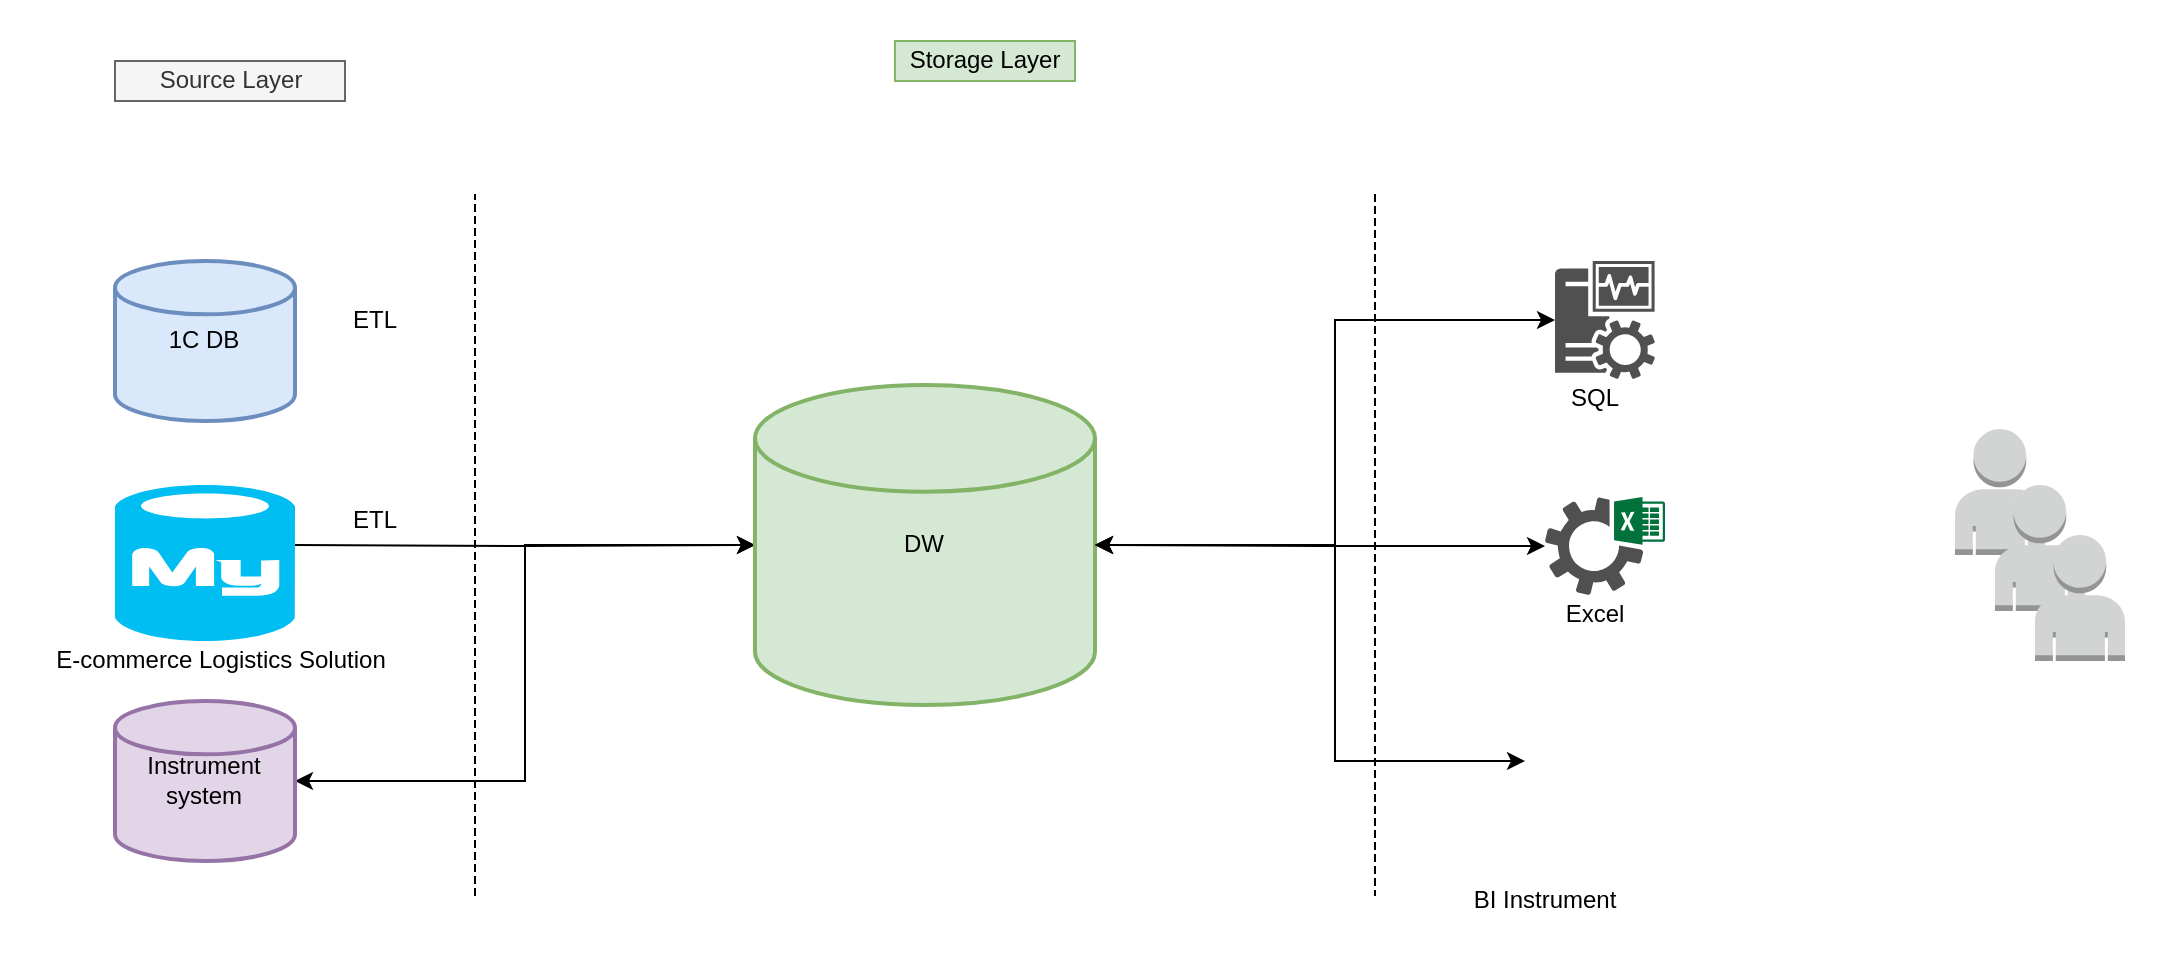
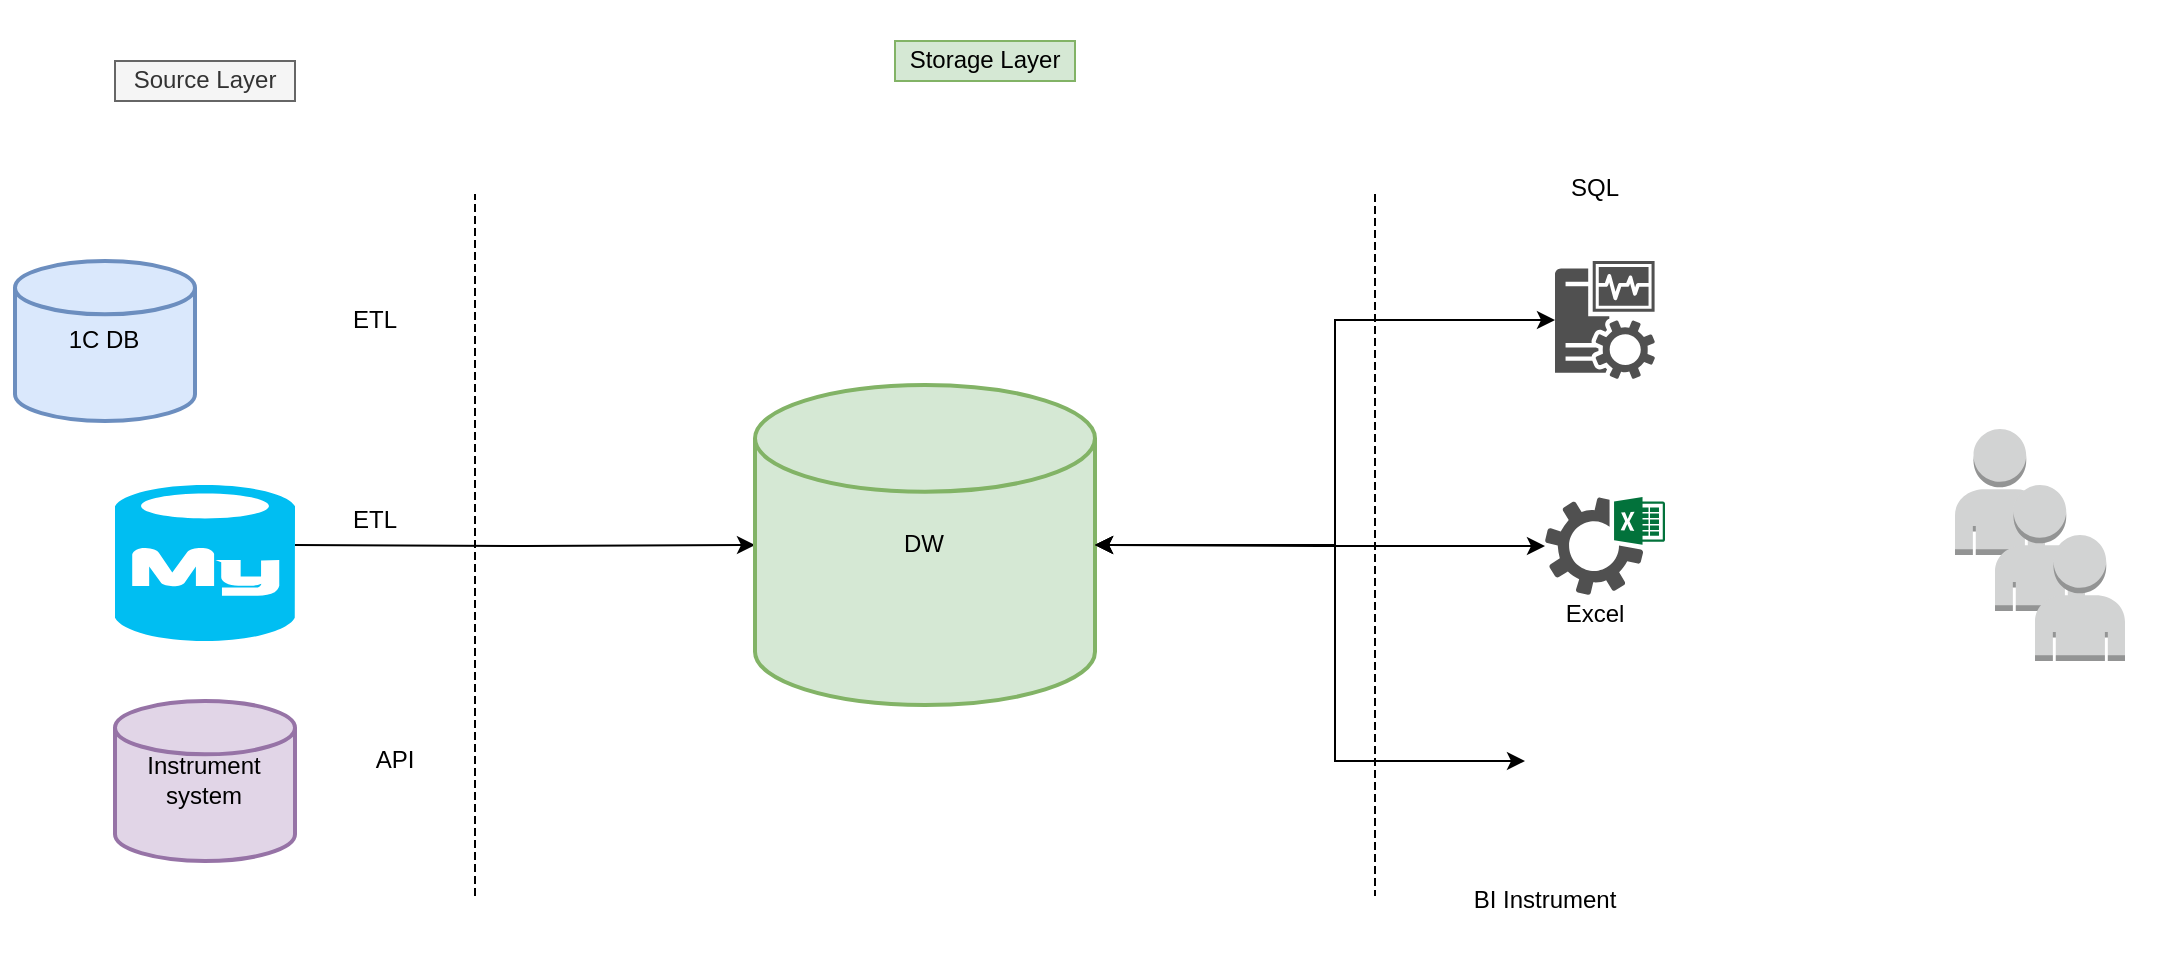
(230, 81) -> (205, 81)
(205, 341) -> (105, 341)
(1595, 399) -> (1595, 189)
(221, 661) -> none
none -> (395, 761)
(525, 774) -> none
